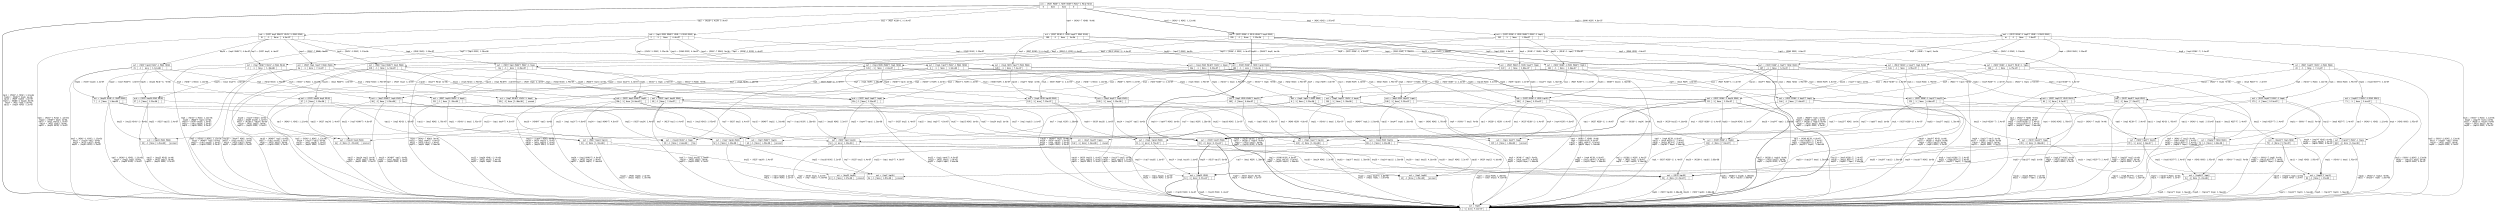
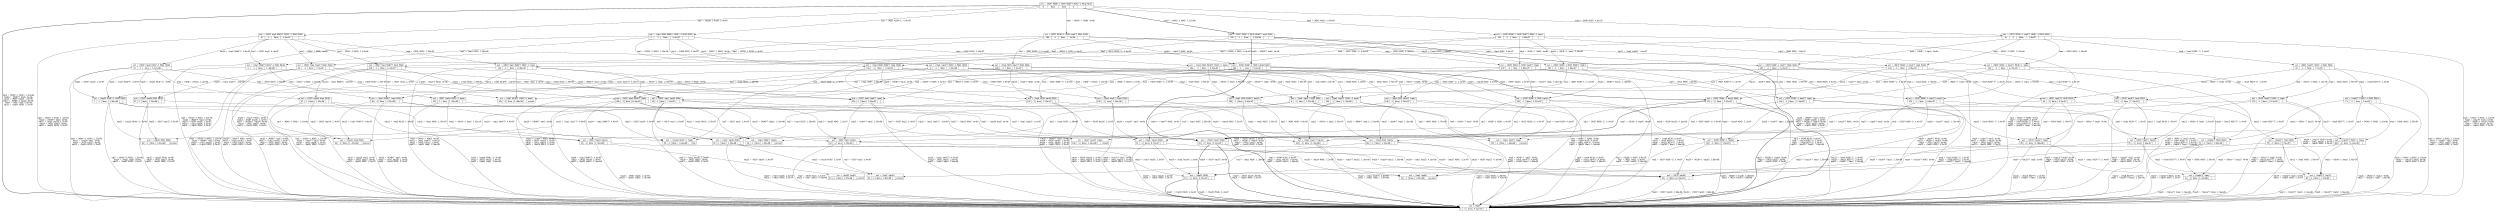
(1632, 51) -> (1632, 51)
(1116, 147) -> none
